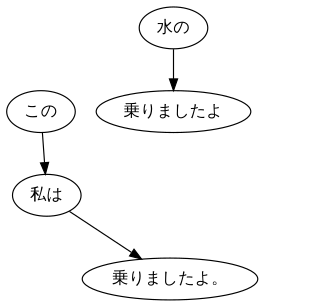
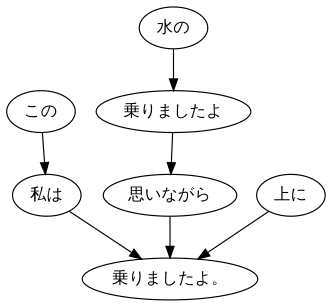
none -> (170, 195)
none -> (291, 195)
